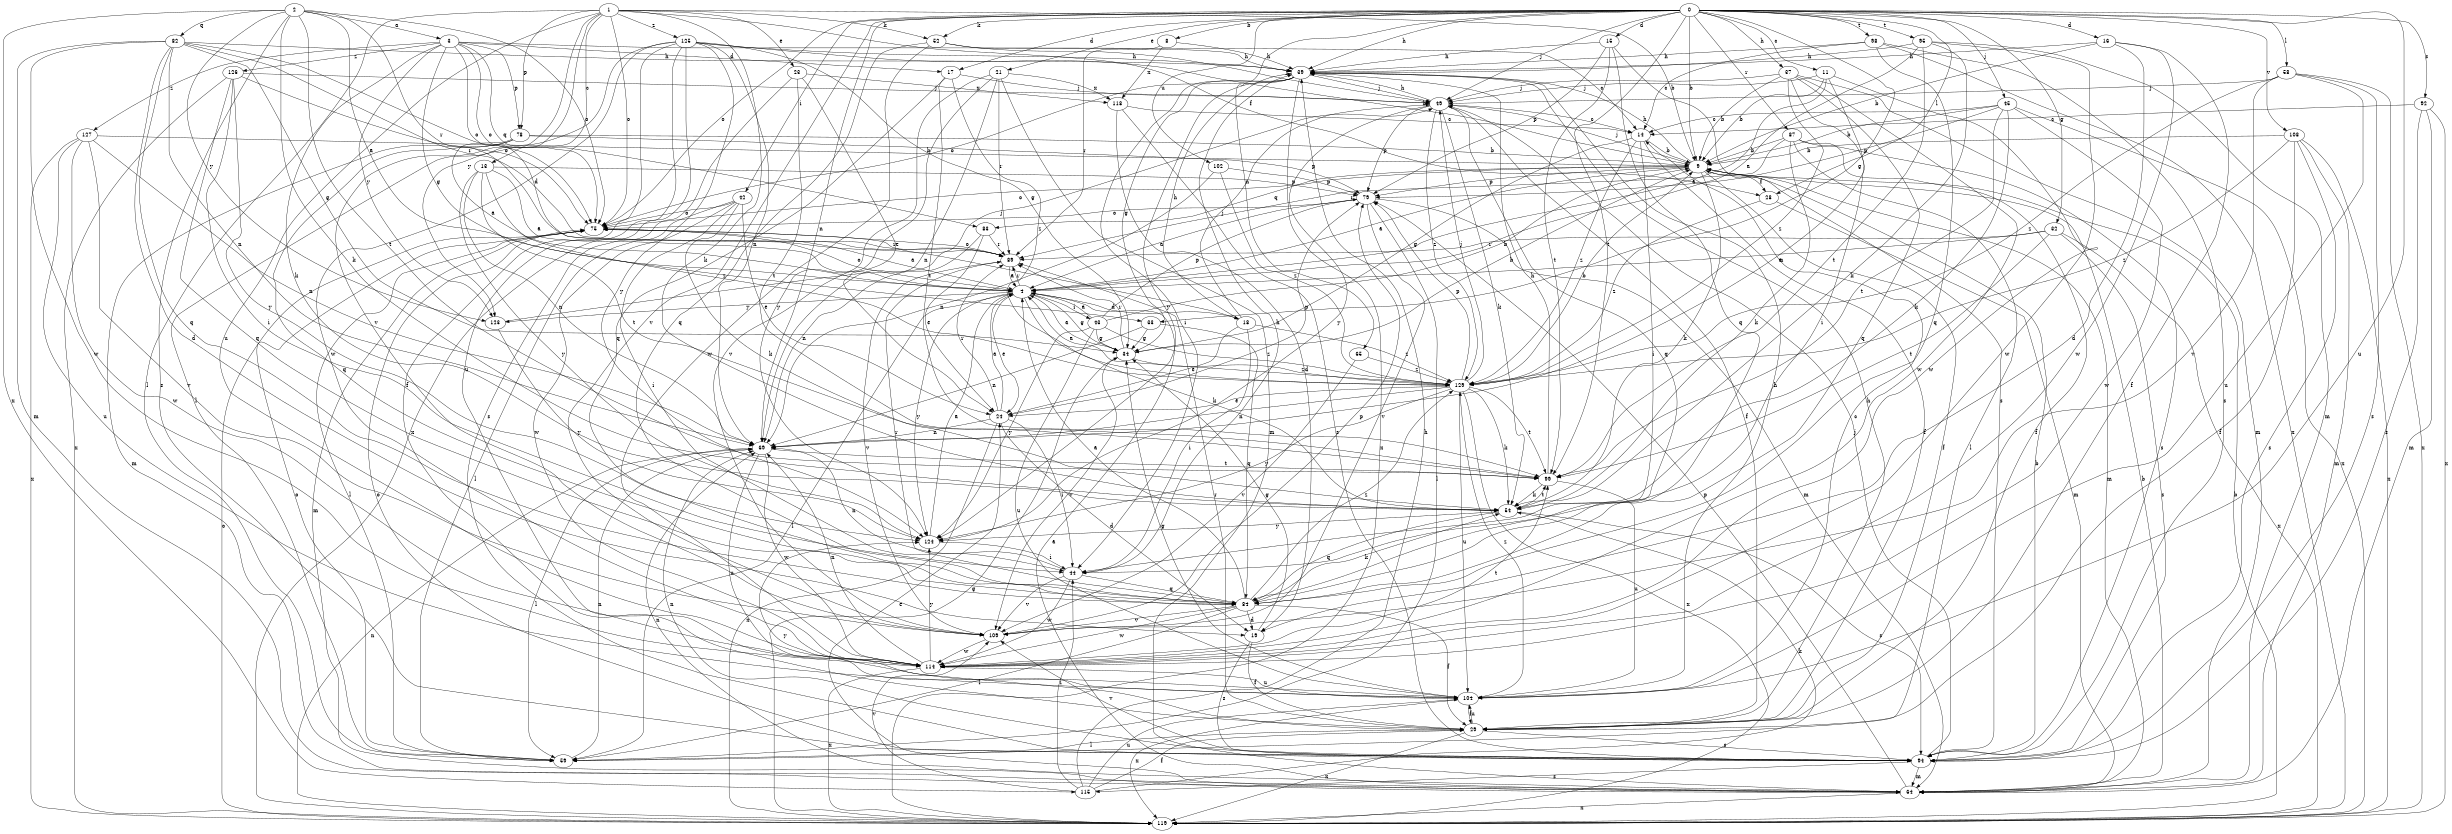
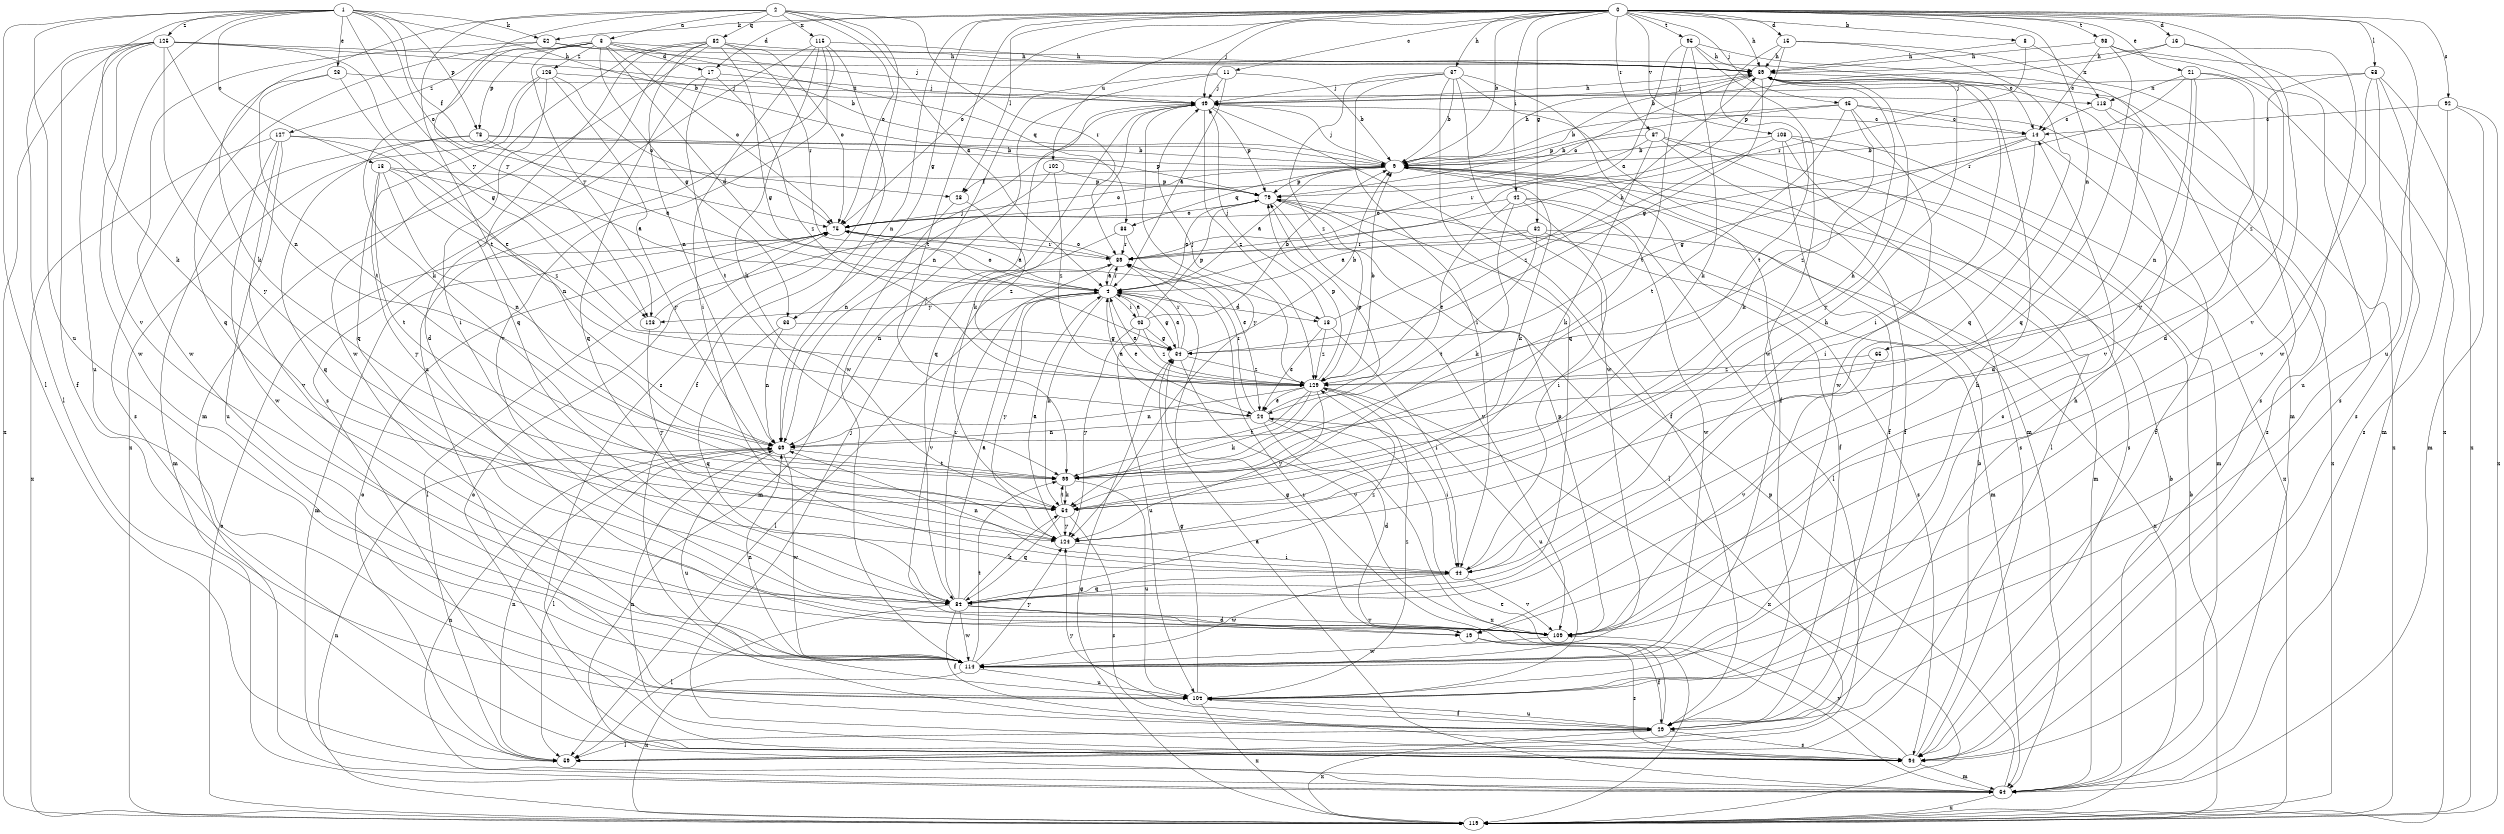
(2032, 541) -> (1770, 344)
(1485, 777) -> (600, 727)
